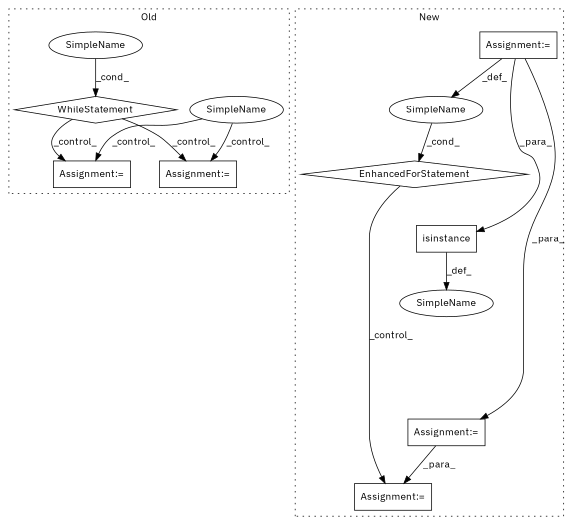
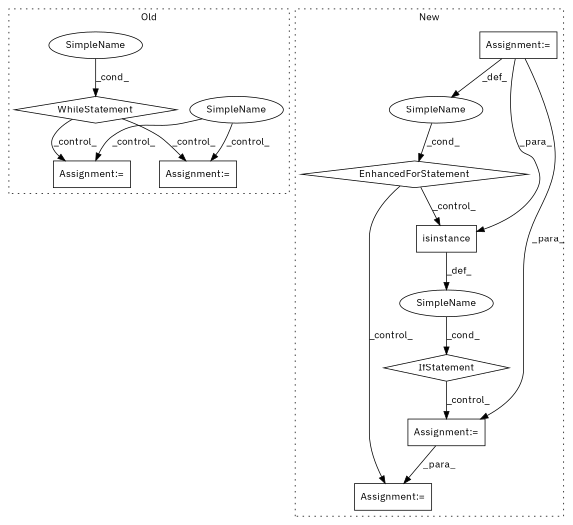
none -> (429, 203)
none -> (446, 368)
